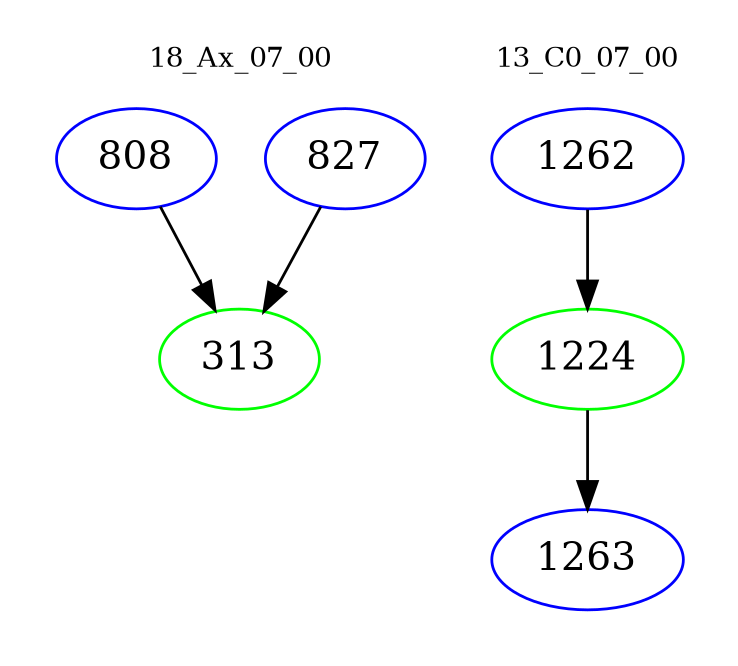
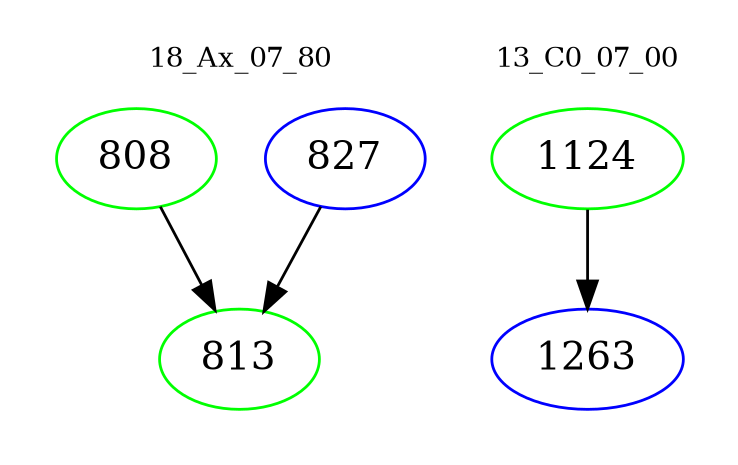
(241, 60) -> (241, 60)
(136, 159) -> (136, 159)
(588, 159) -> none
(239, 359) -> (239, 359)
(588, 359) -> (588, 159)
